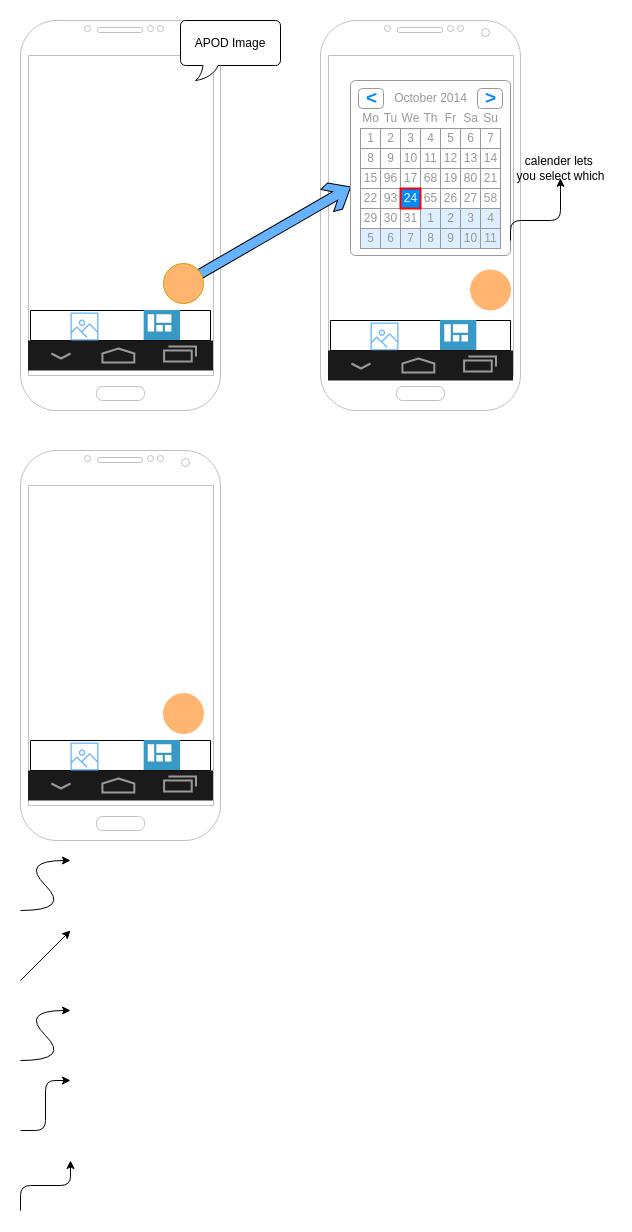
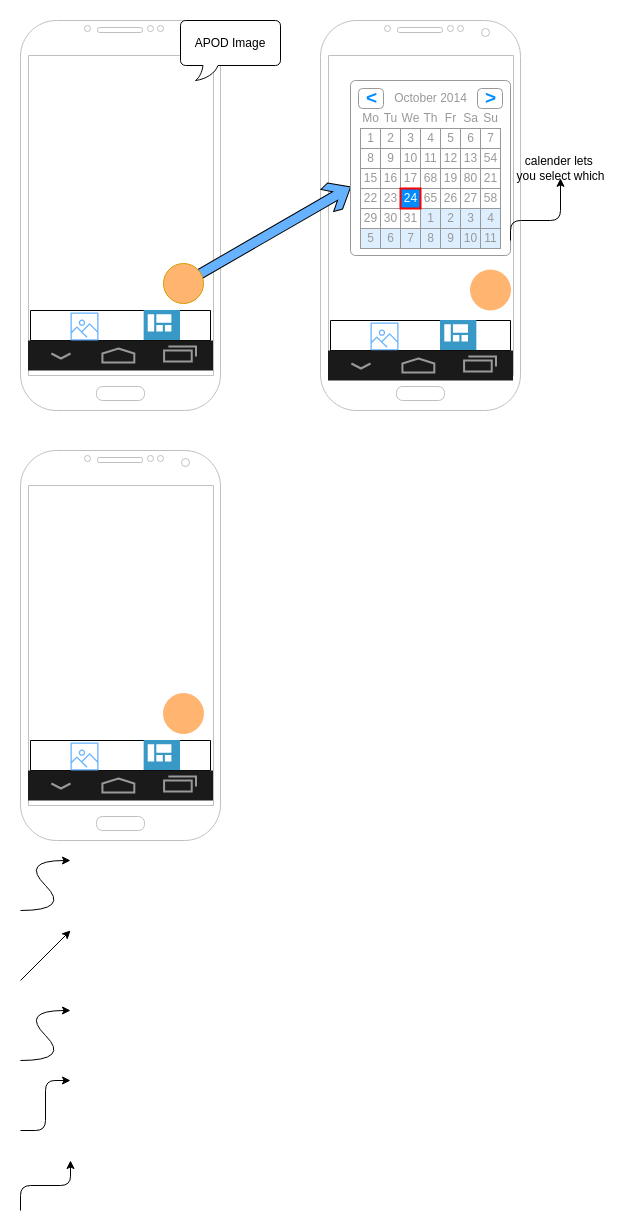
(491, 159) -> (491, 159)
(391, 179) -> (391, 179)
(391, 199) -> (391, 199)
